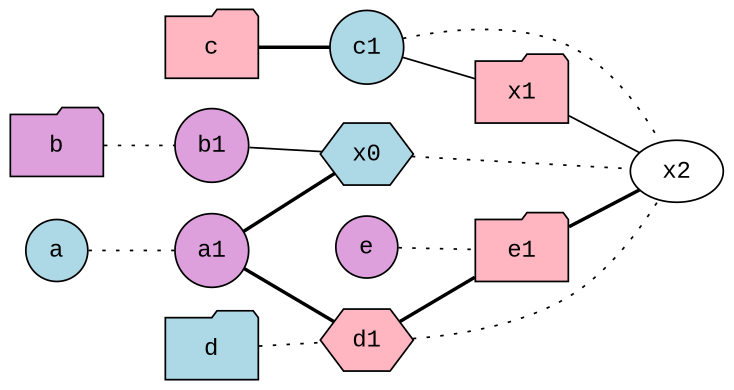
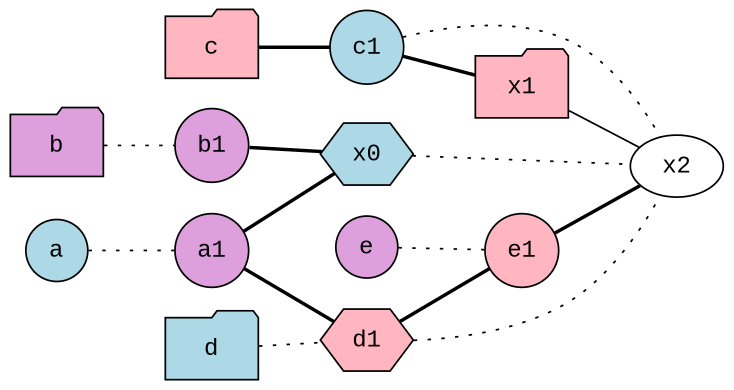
(439, 68) -> (439, 66)
(286, 150) -> (286, 150)
(522, 250) -> (522, 250)
